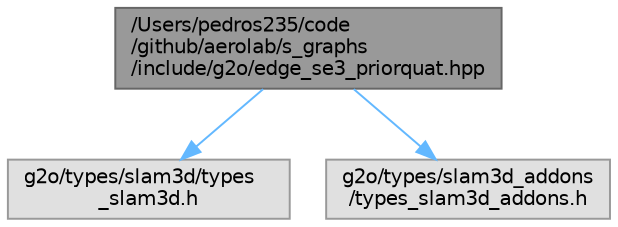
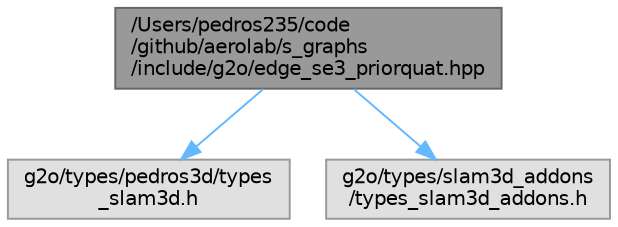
(149, 189) -> (149, 189)
